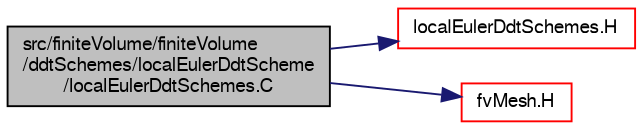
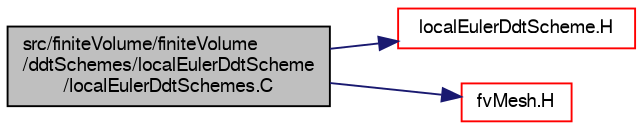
(517, 28) -> (517, 28)
